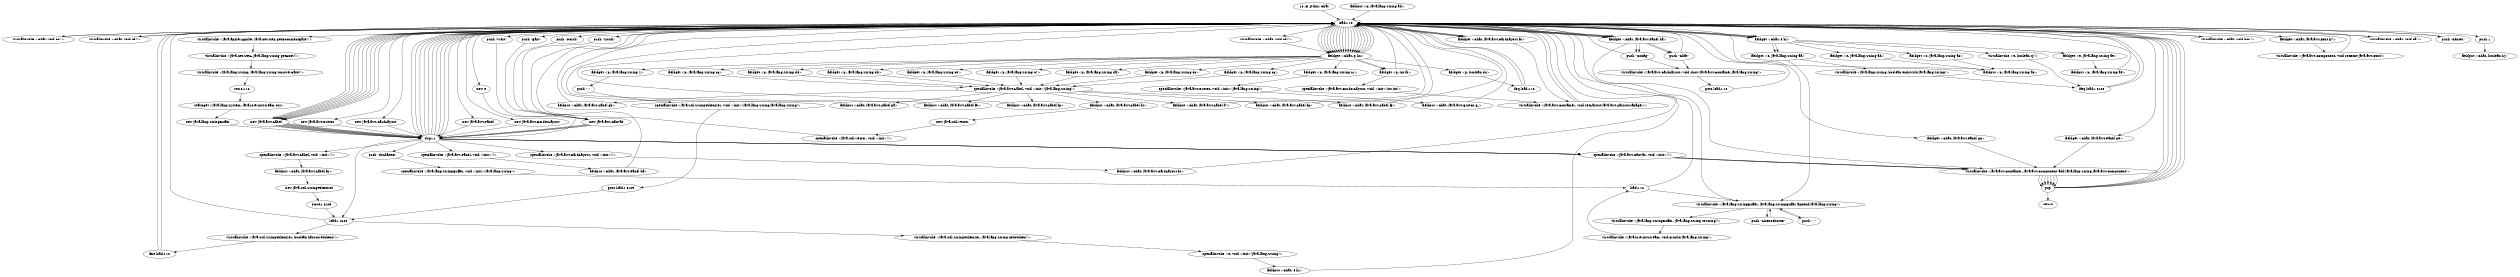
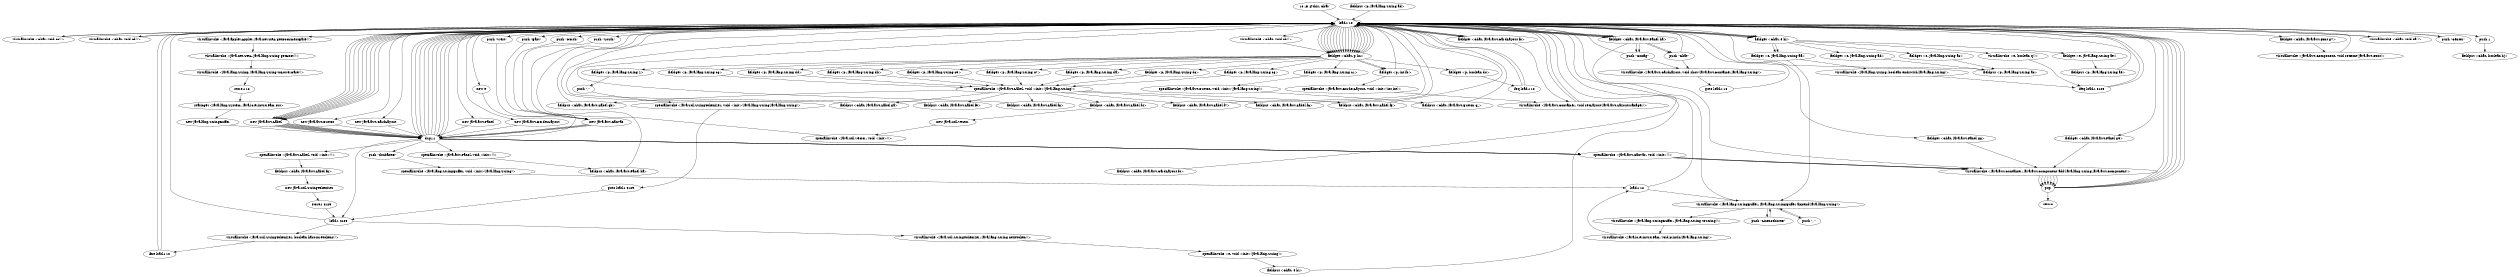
(2228, 40) -> none
(573, 155) -> none
